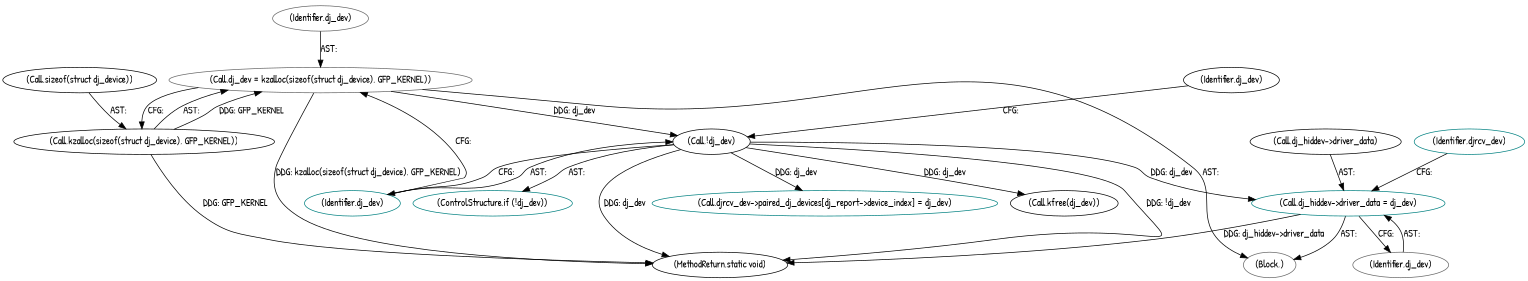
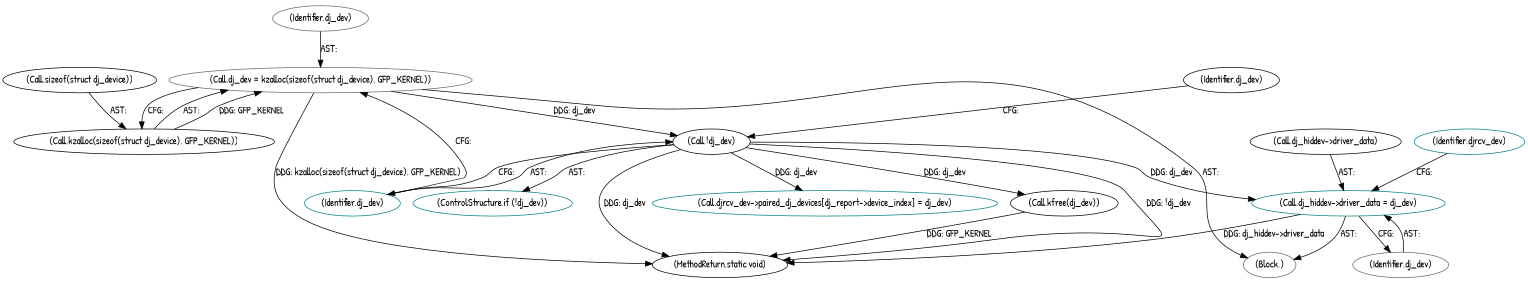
(381, 252) -> (901, 234)
